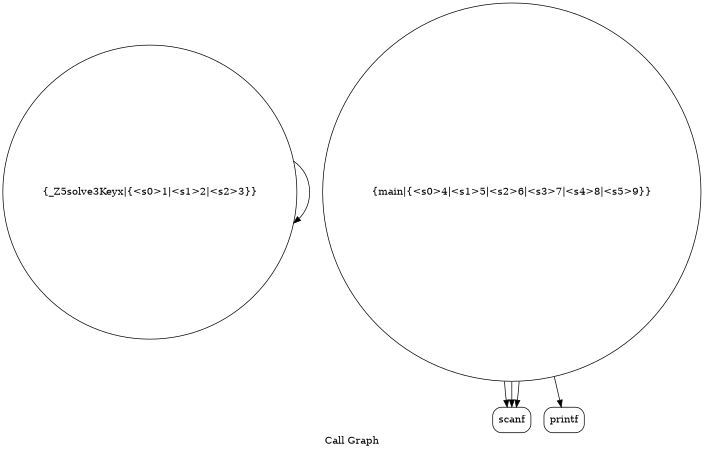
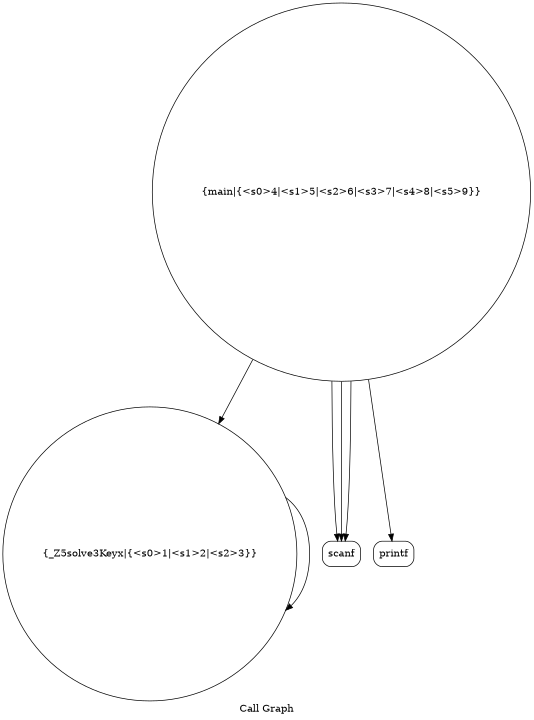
none -> (237, 388)
